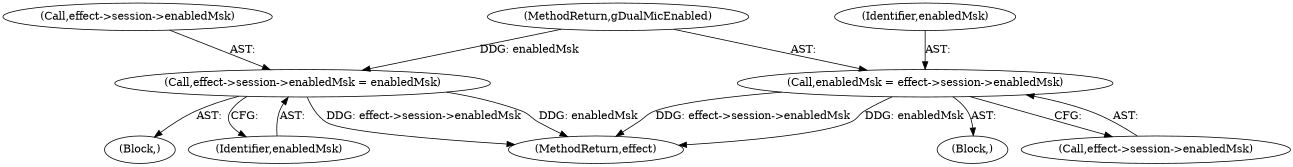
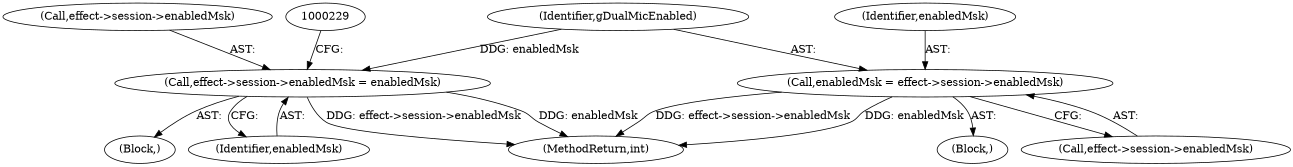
none -> (326, 17)
(618, 17) -> (618, 17)
(596, 150) -> (596, 150)
